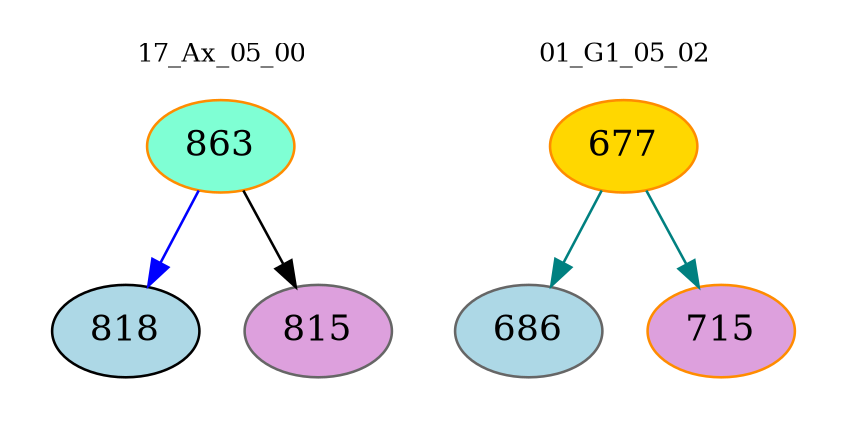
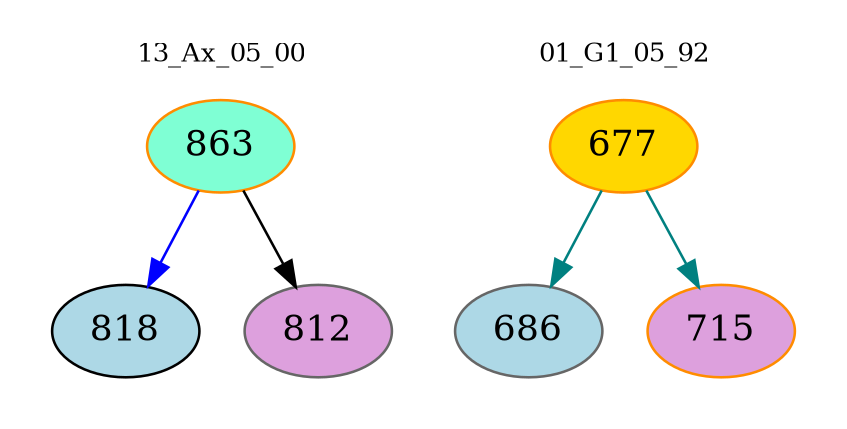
(222, 55) -> (222, 55)
(625, 55) -> (625, 55)
(318, 331) -> (318, 331)
